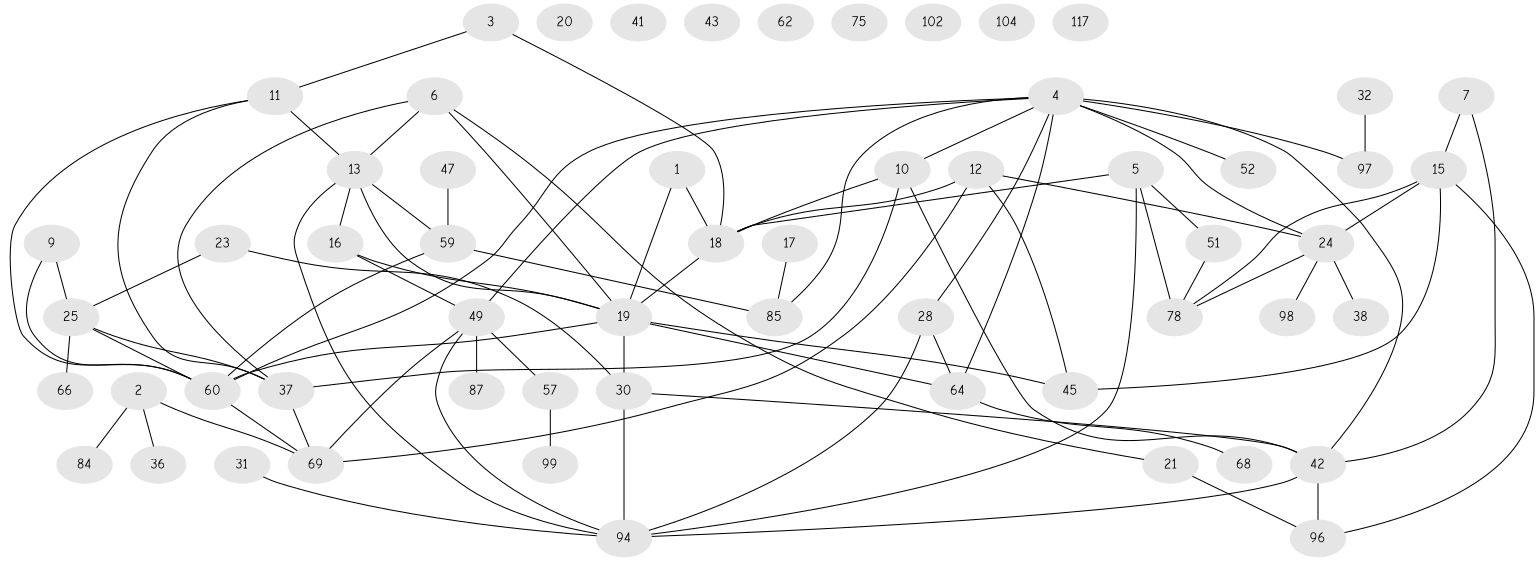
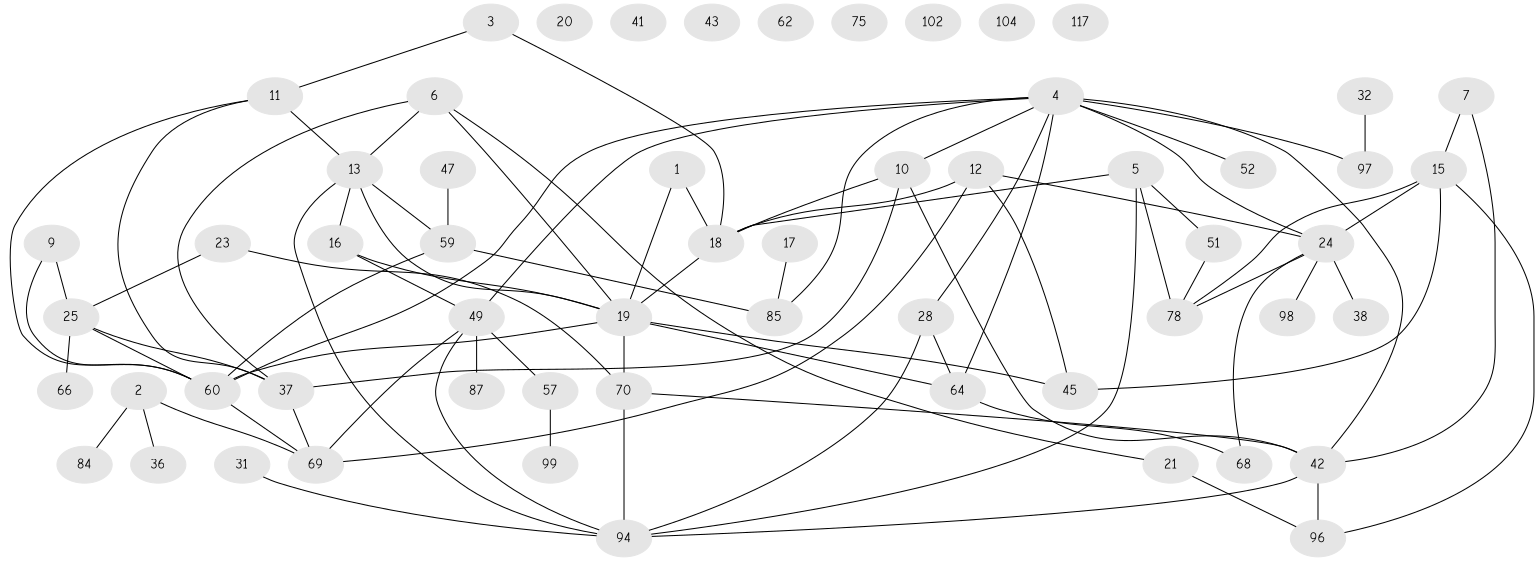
none -> (1237, 337)
(624, 391) -> (624, 391)
